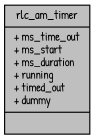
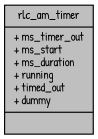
(47, 37) -> (49, 37)
